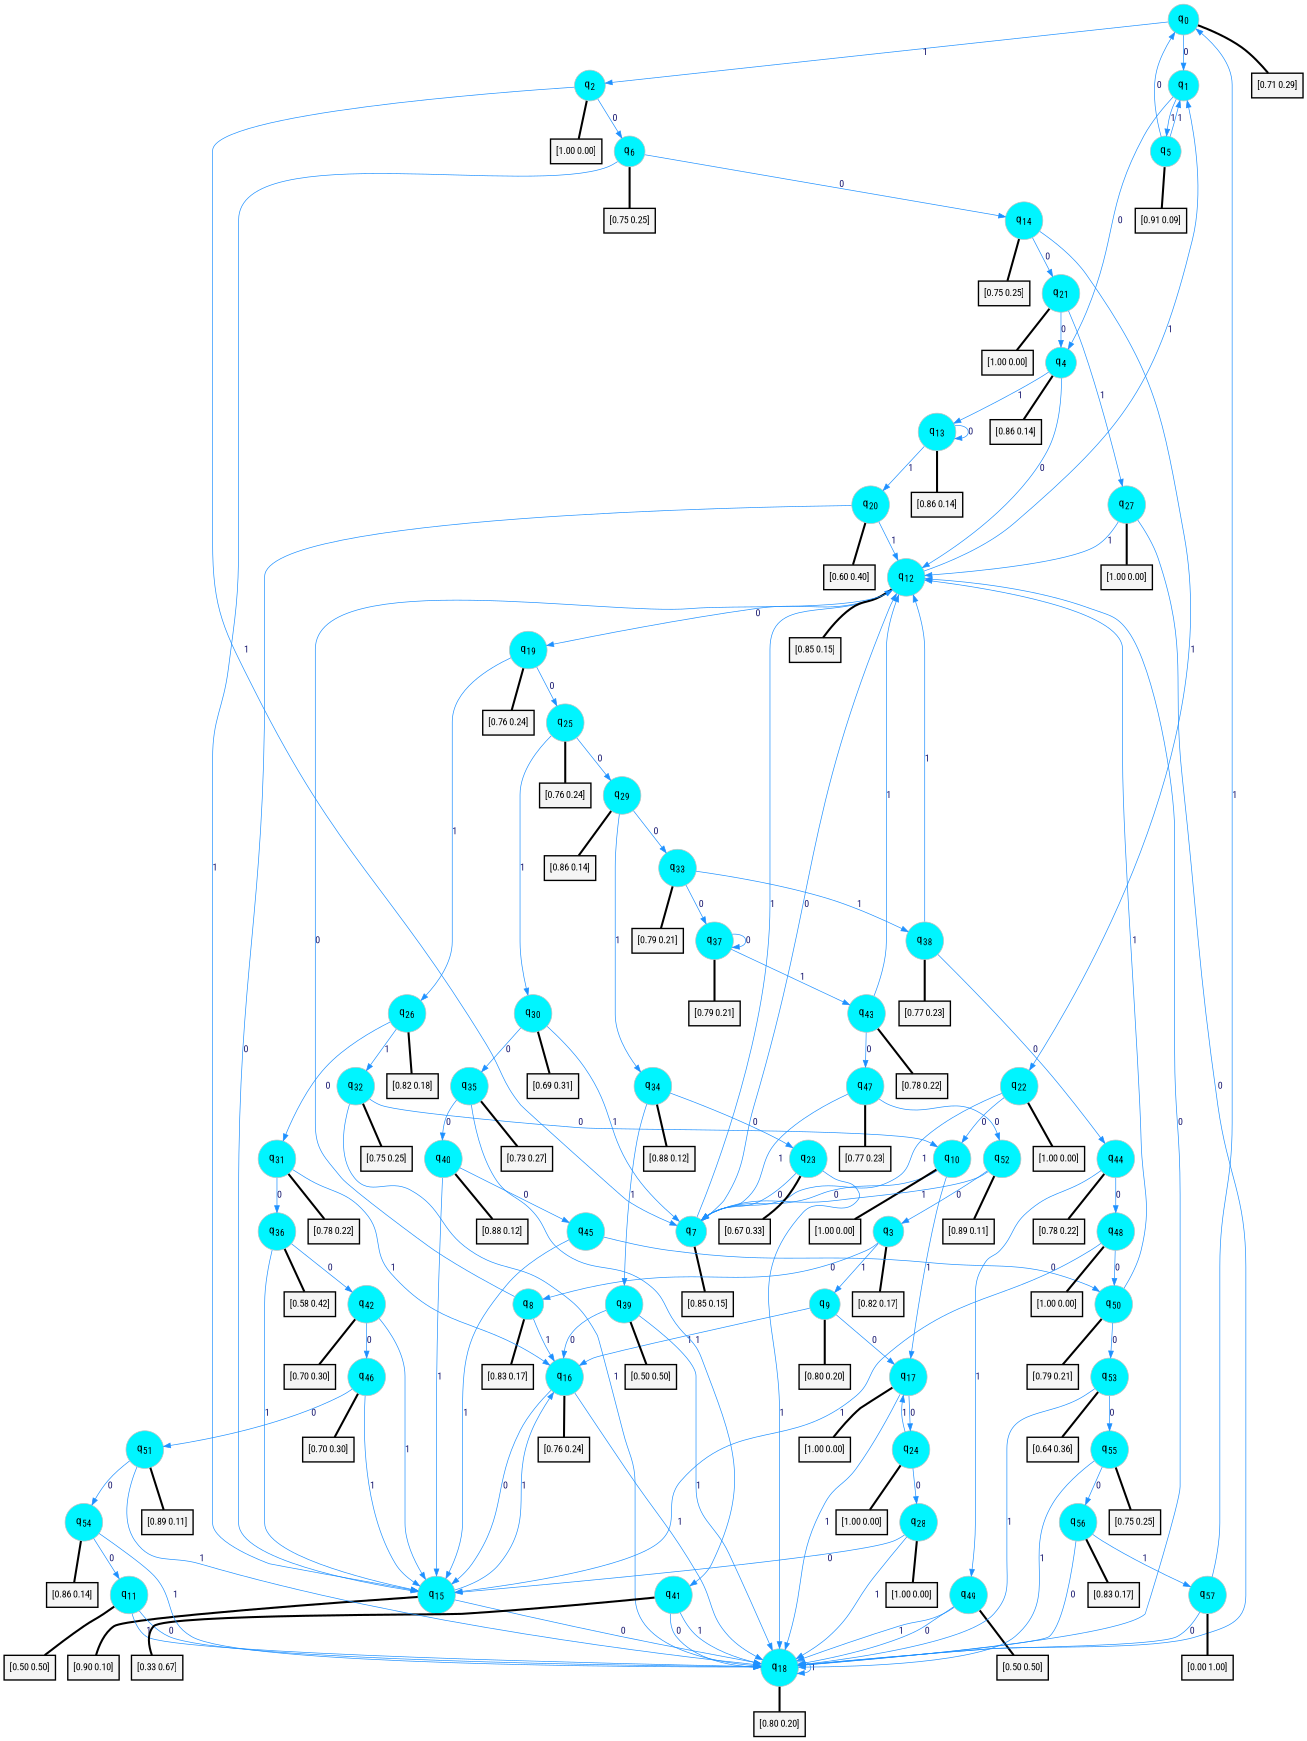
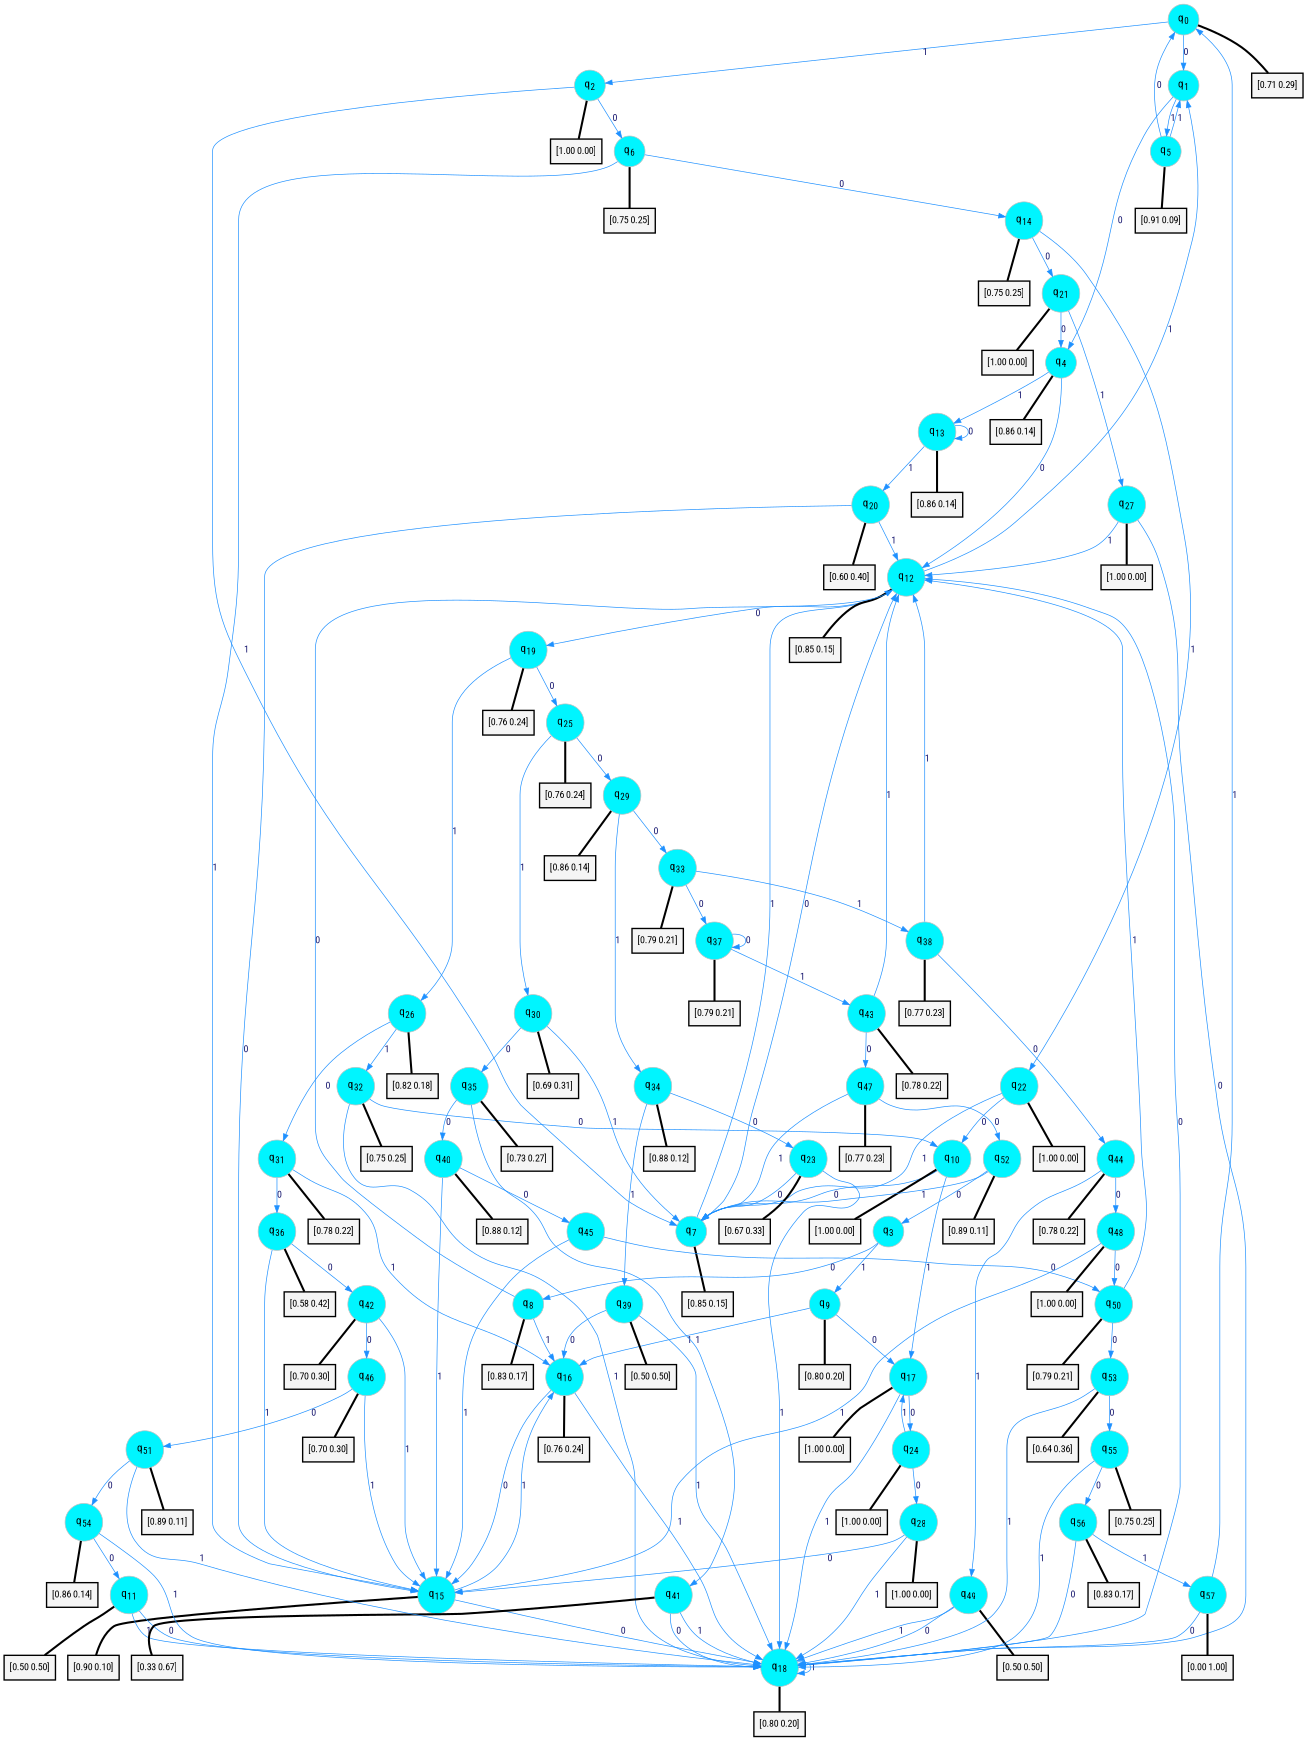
(878, 1304) -> none
